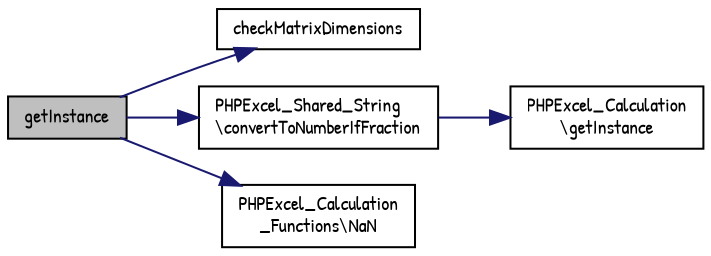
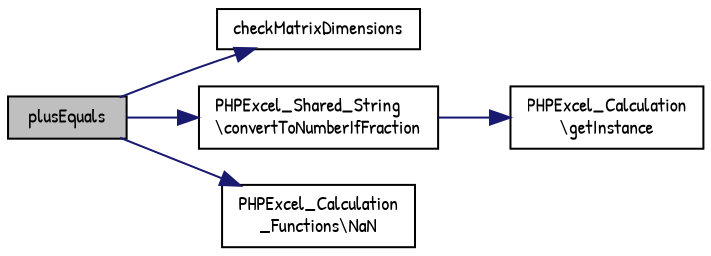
(67, 118) -> (67, 118)
